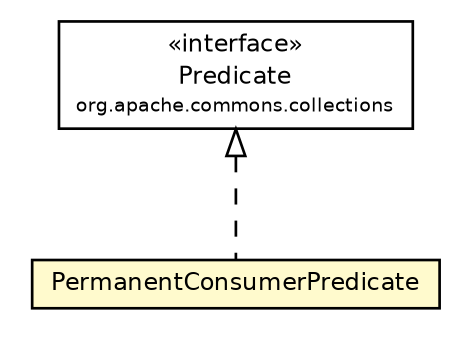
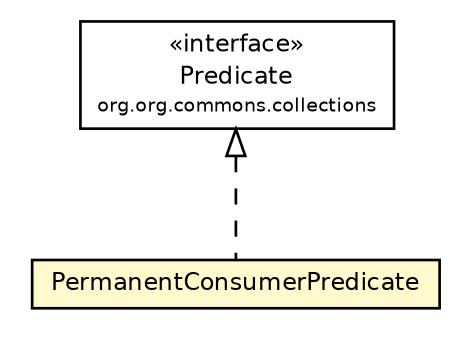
(236, 106) -> (237, 106)
